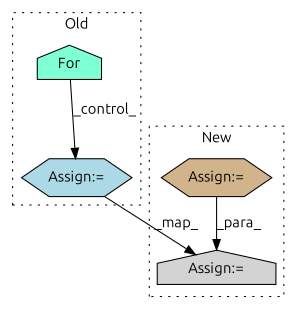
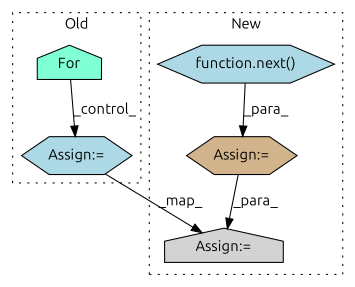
none -> (246, 64)
